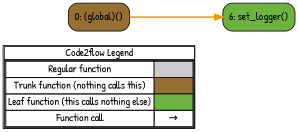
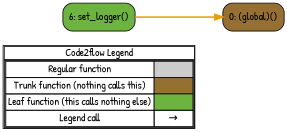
(172, 17) -> (175, 17)
(80, 118) -> (80, 118)
